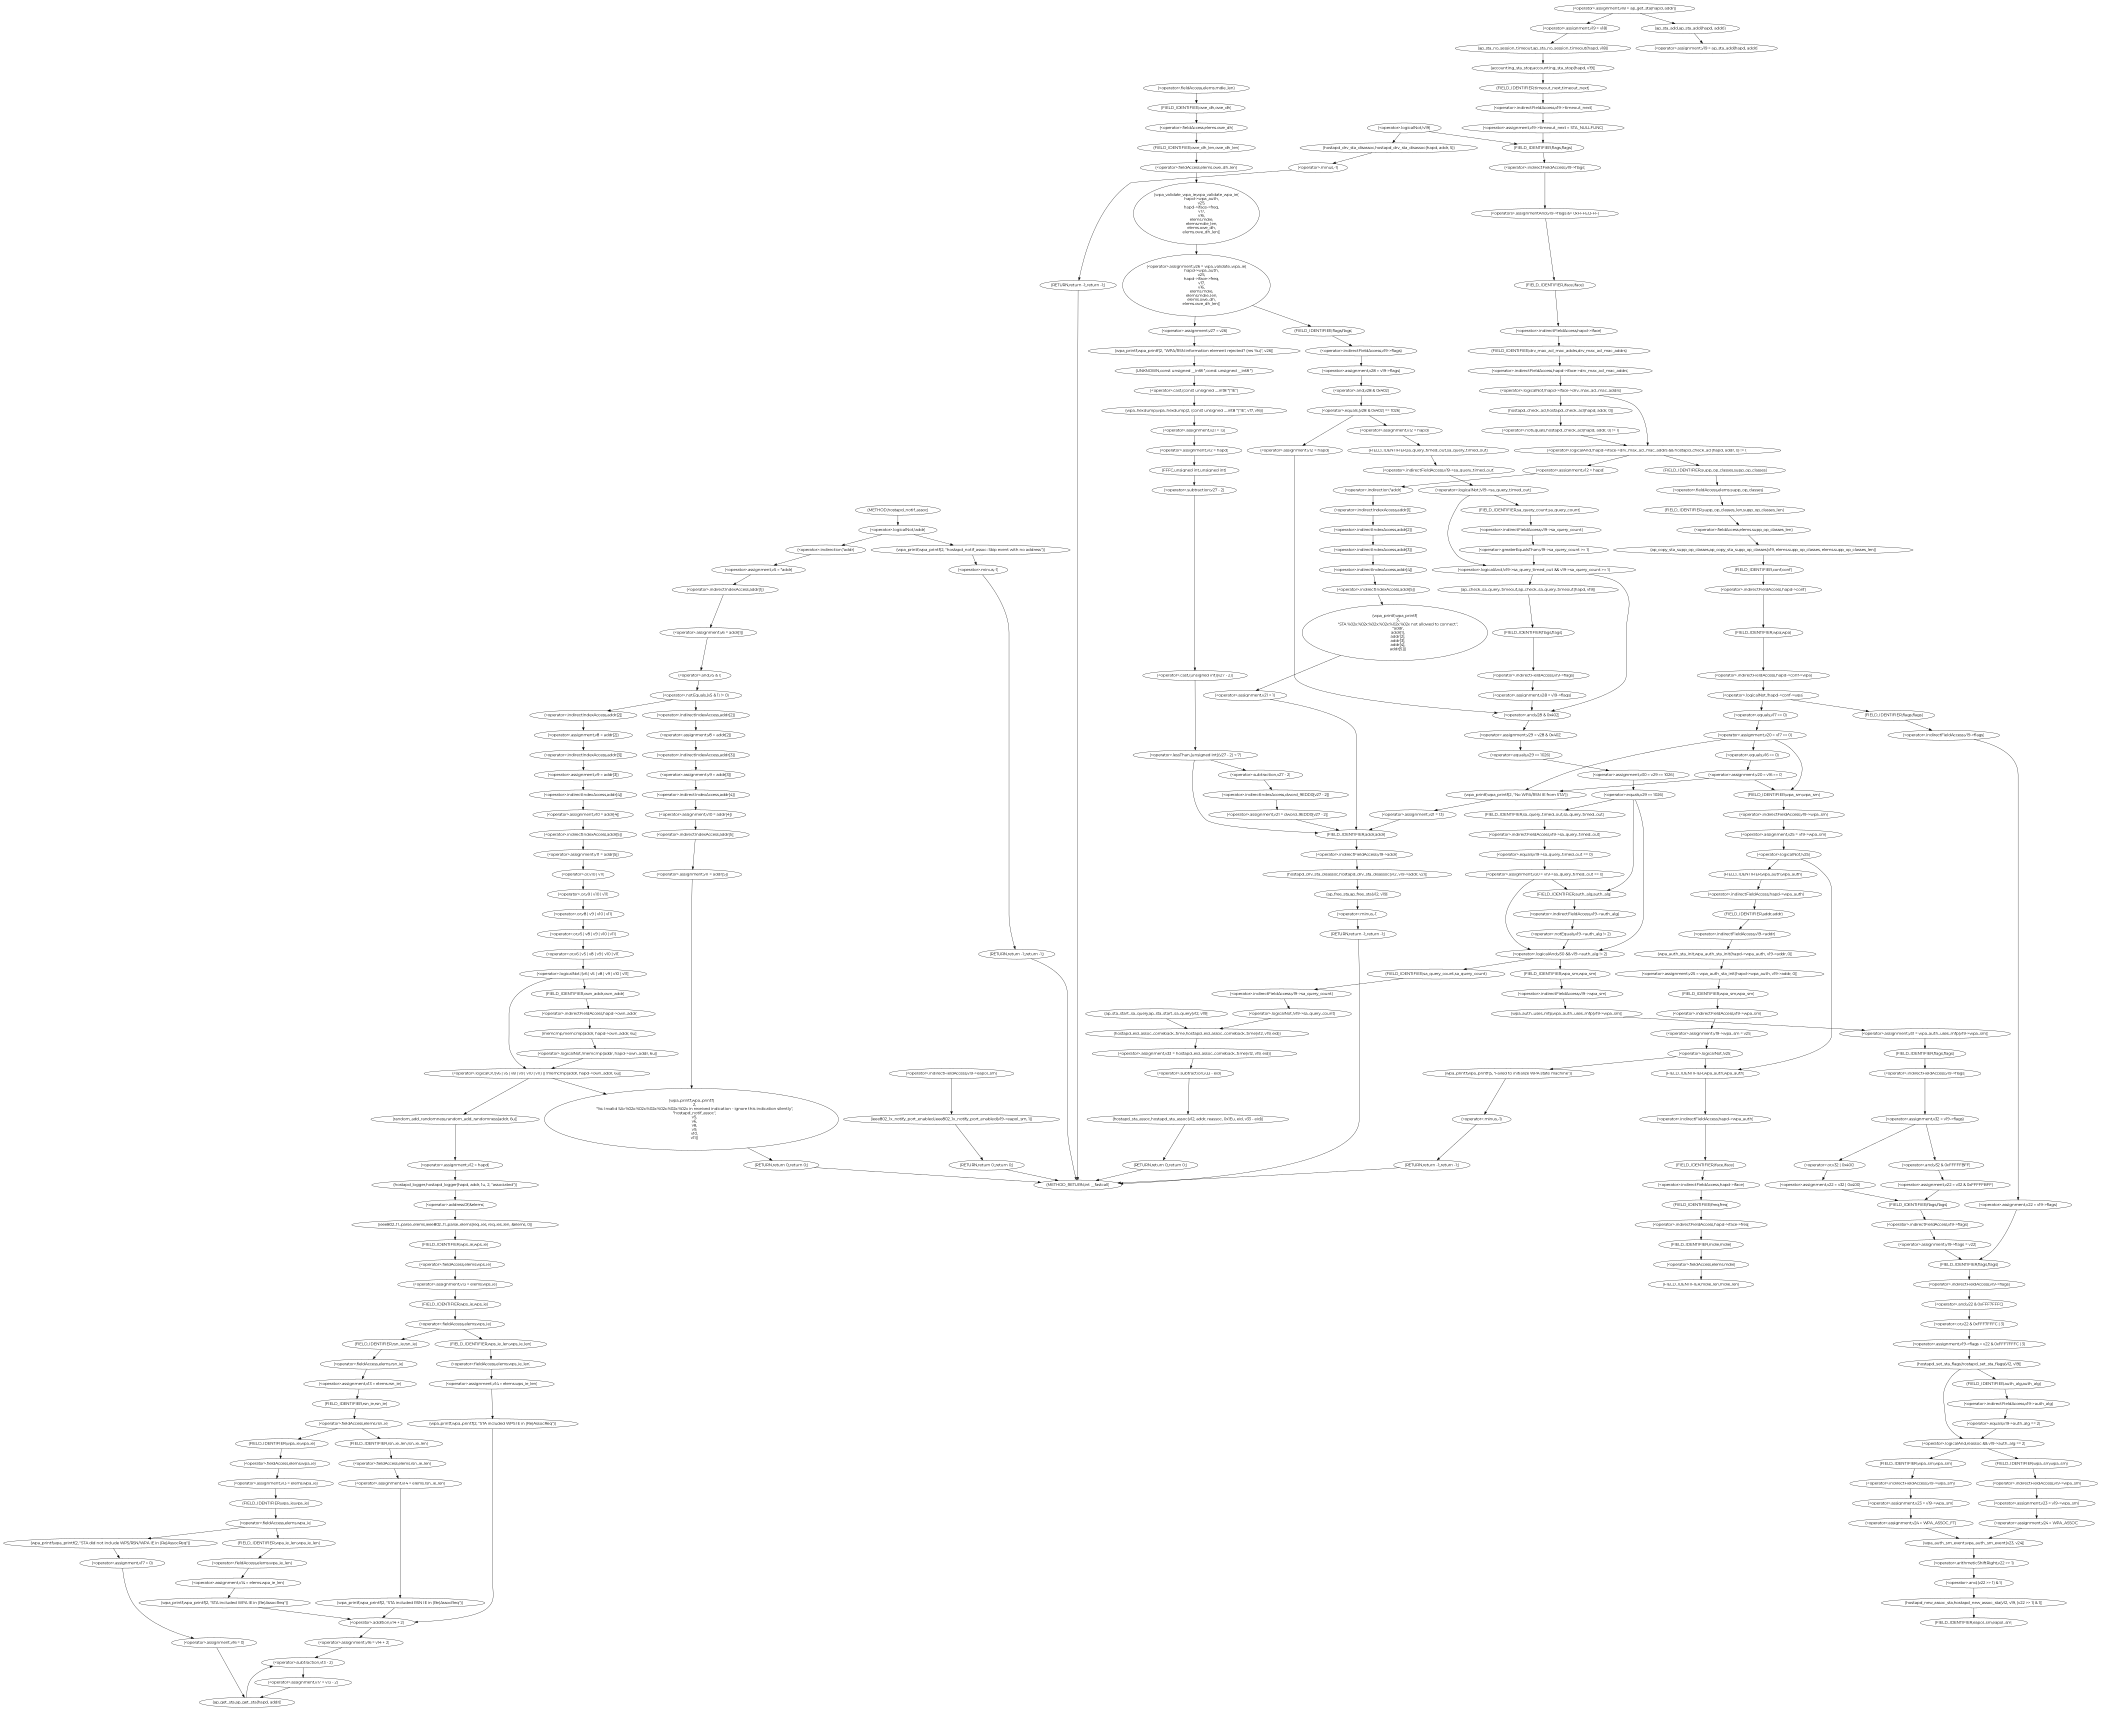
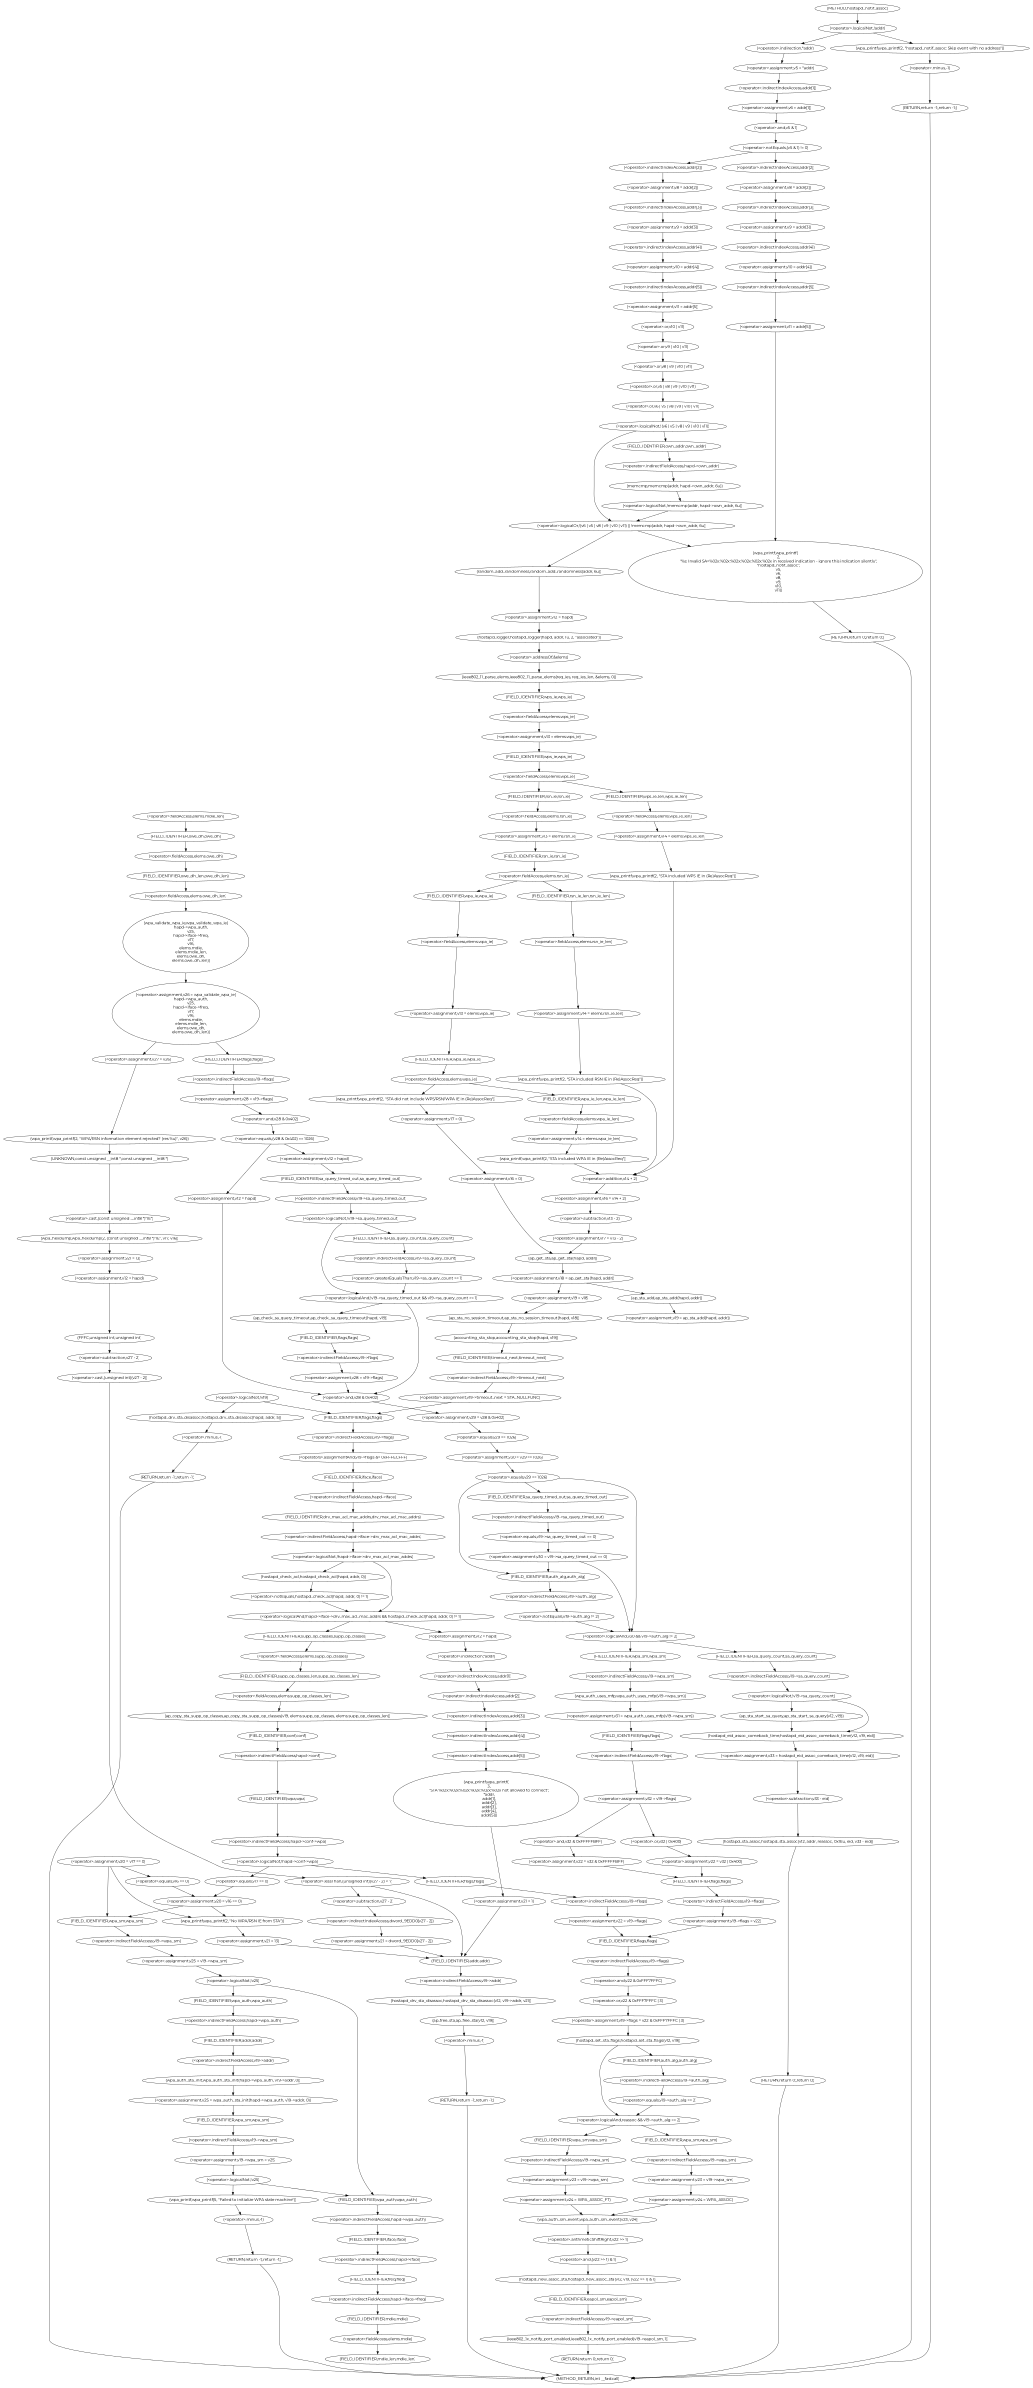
(1758, 724) -> (225, 1891)
(252, 1678) -> (563, 1267)
none -> (792, 1705)
none -> (588, 2308)
